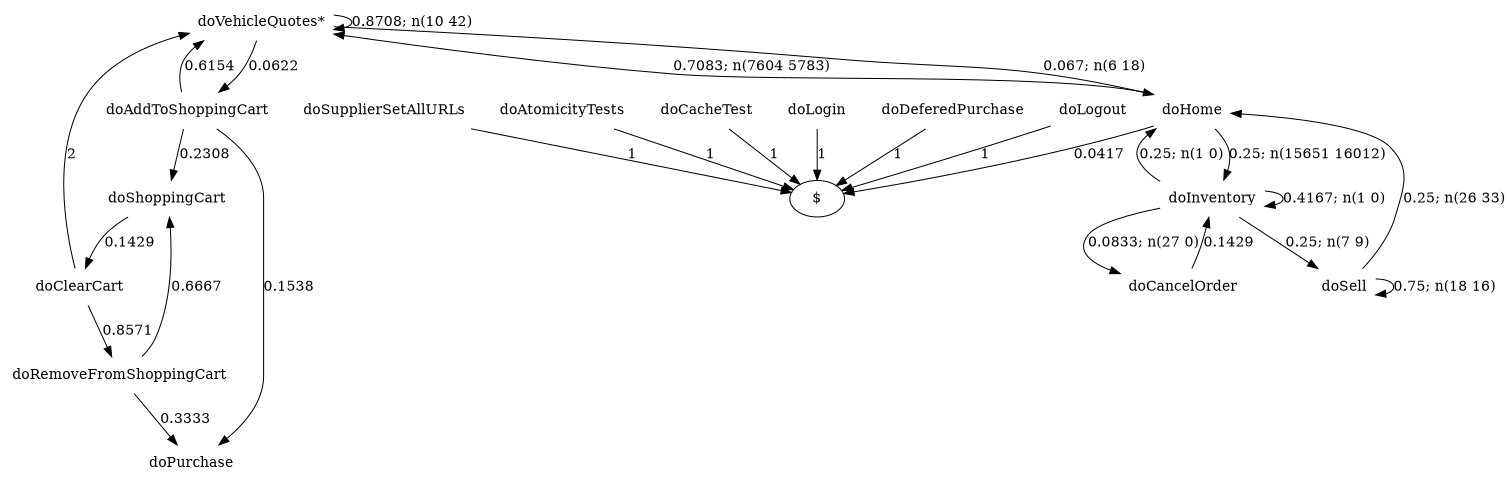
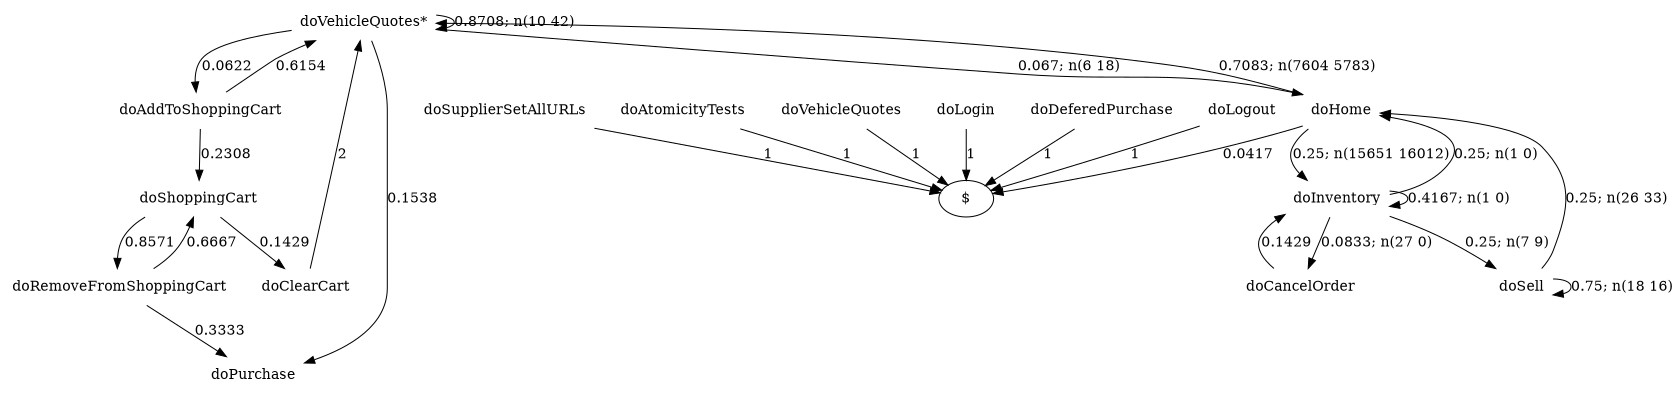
(707, 111) -> (842, 111)
(264, 281) -> (387, 218)
(98, 326) -> (126, 234)
